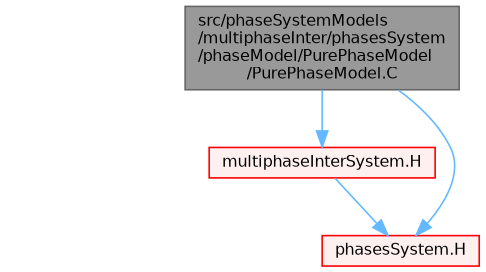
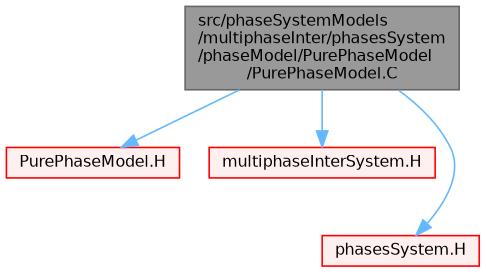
none -> (93, 163)
(356, 201) -> none
